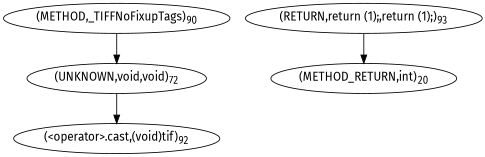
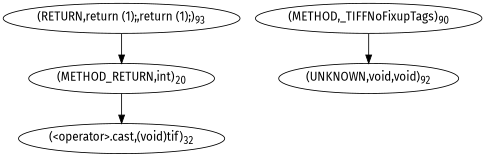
(174, 77) -> (426, 77)
(117, 104) -> (122, 104)
(184, 137) -> (189, 137)
